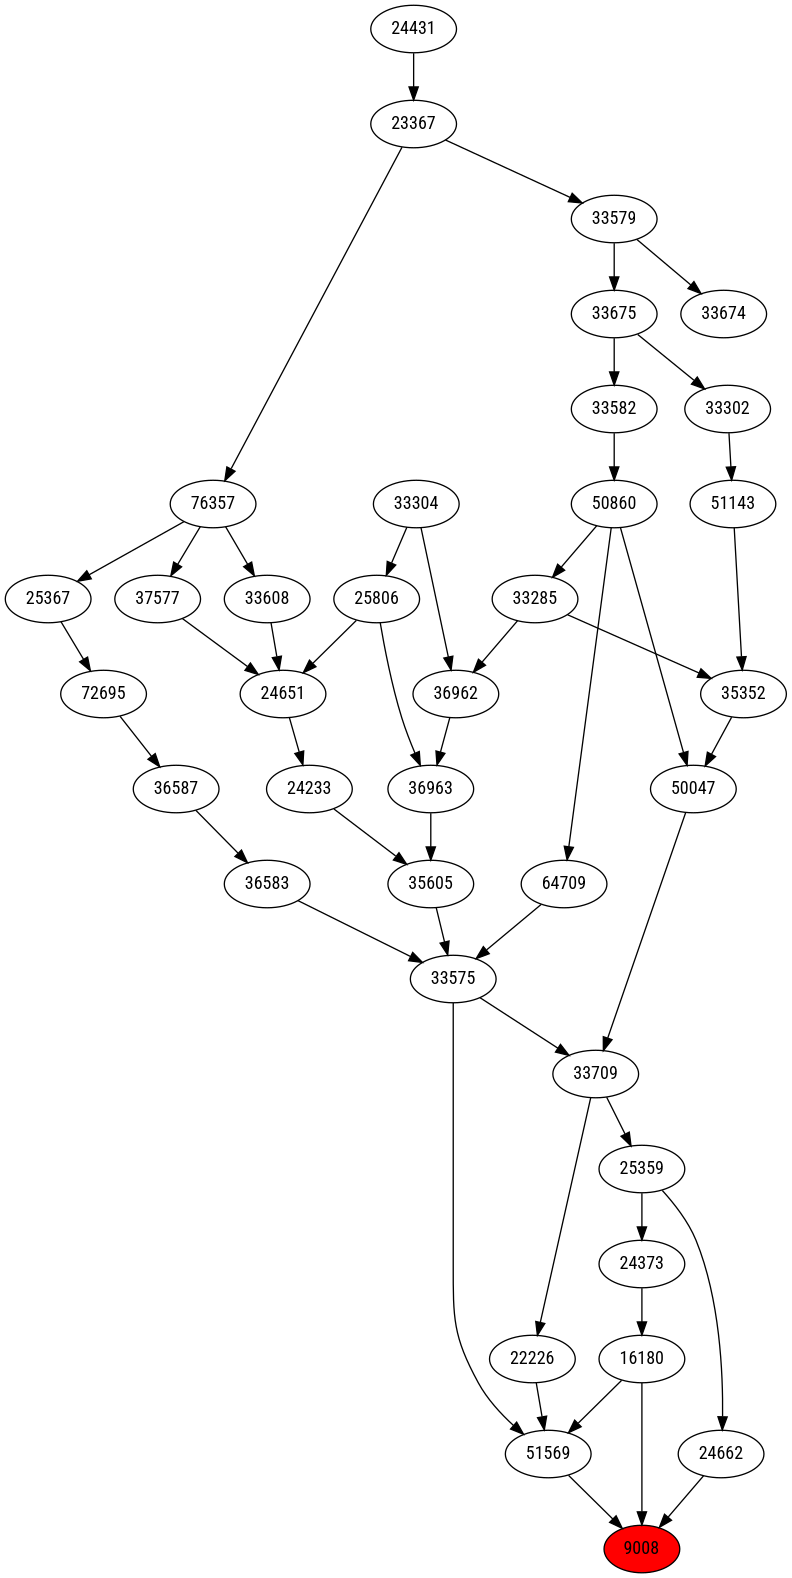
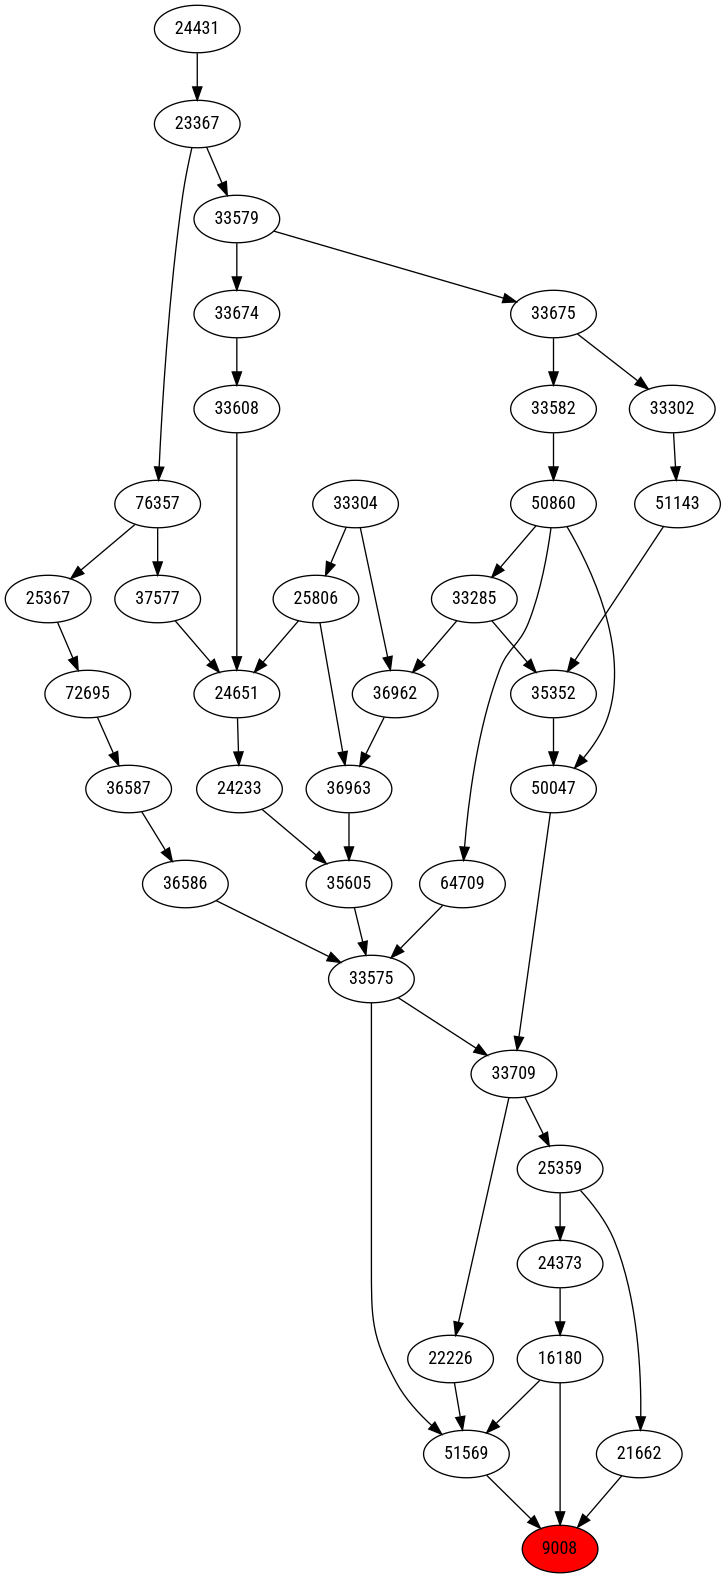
(237, 546) -> (237, 355)
(267, 884) -> (185, 884)
(721, 1454) -> (639, 1454)
